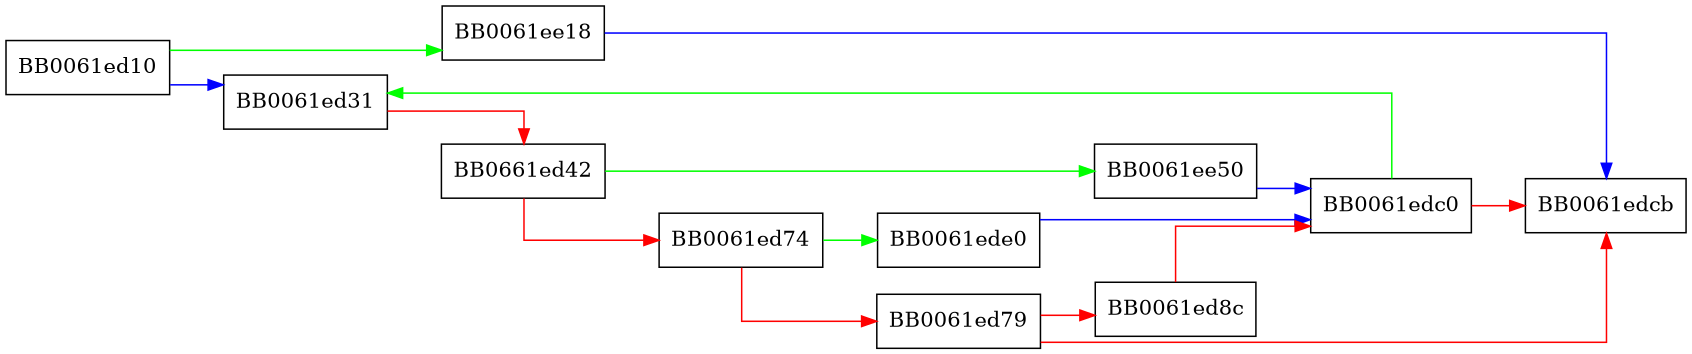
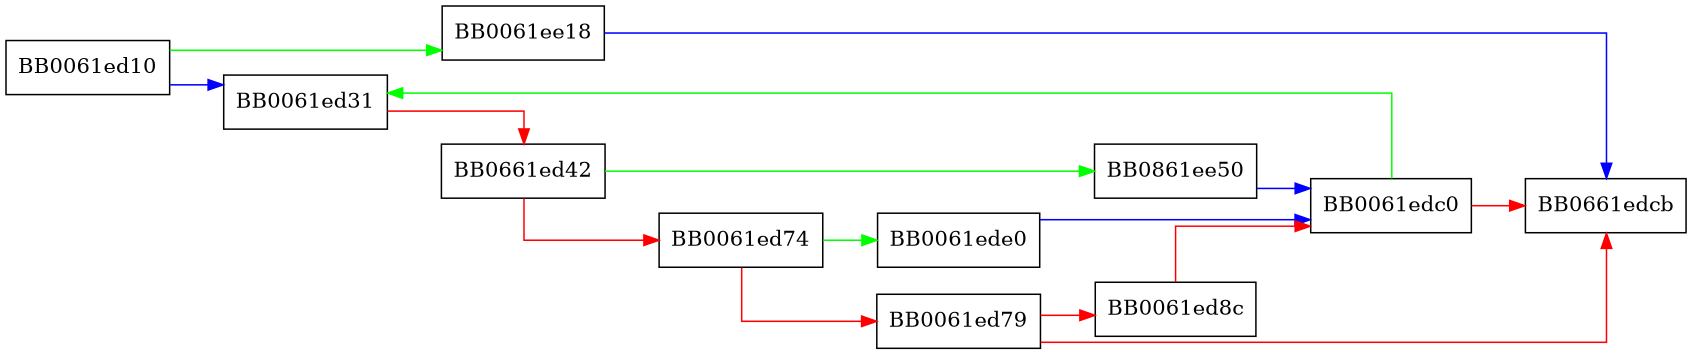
(1176, 171) -> (1176, 171)
(1606, 206) -> (1606, 206)
